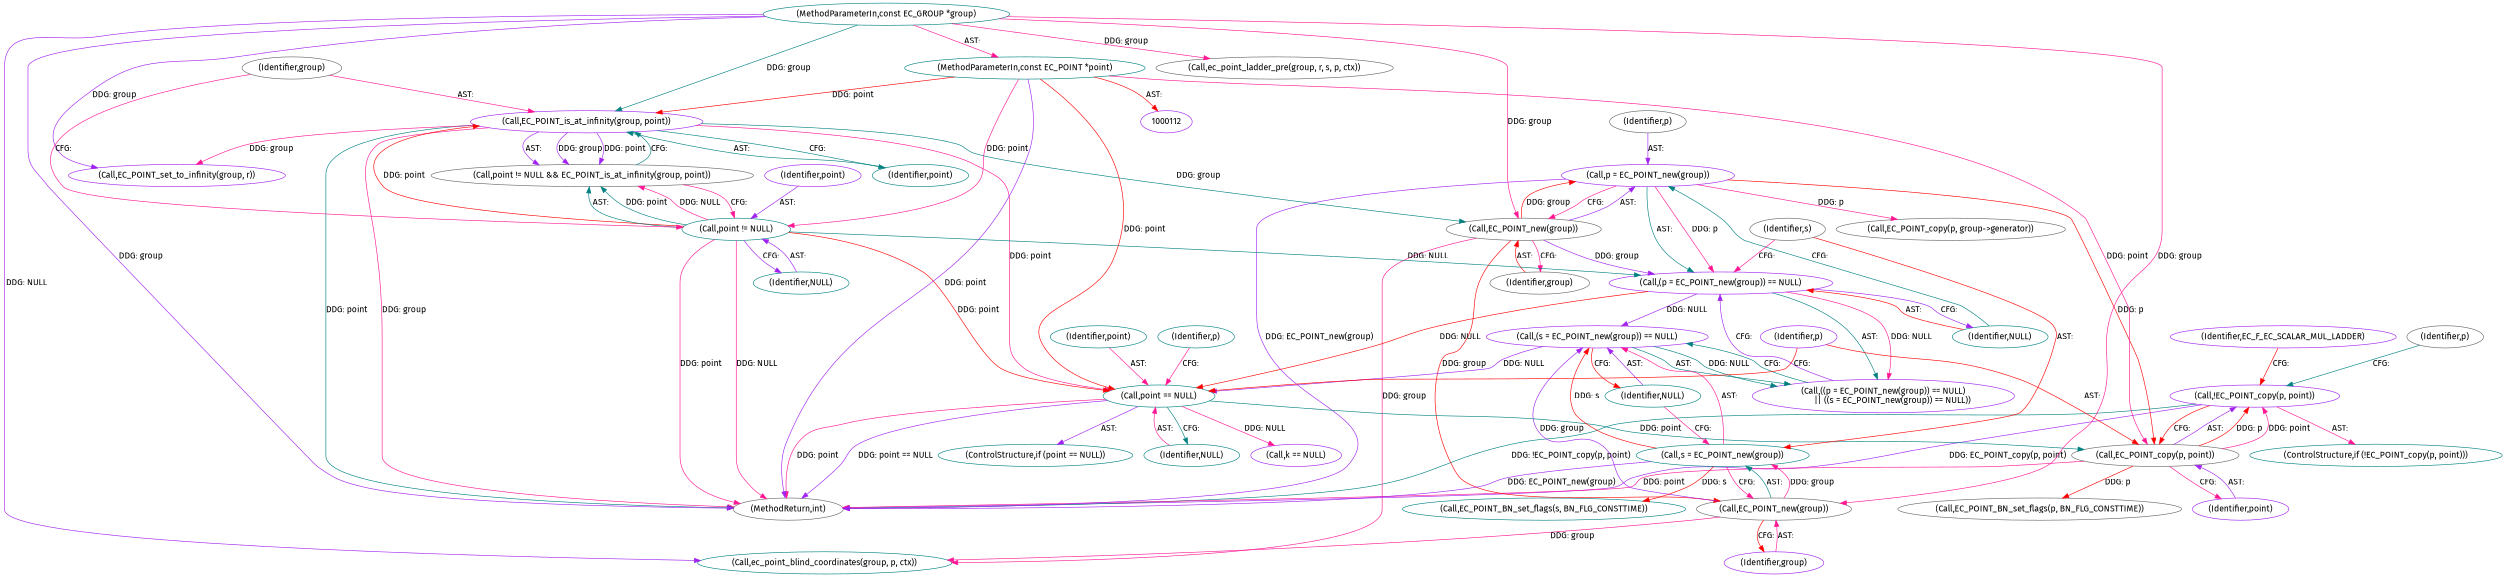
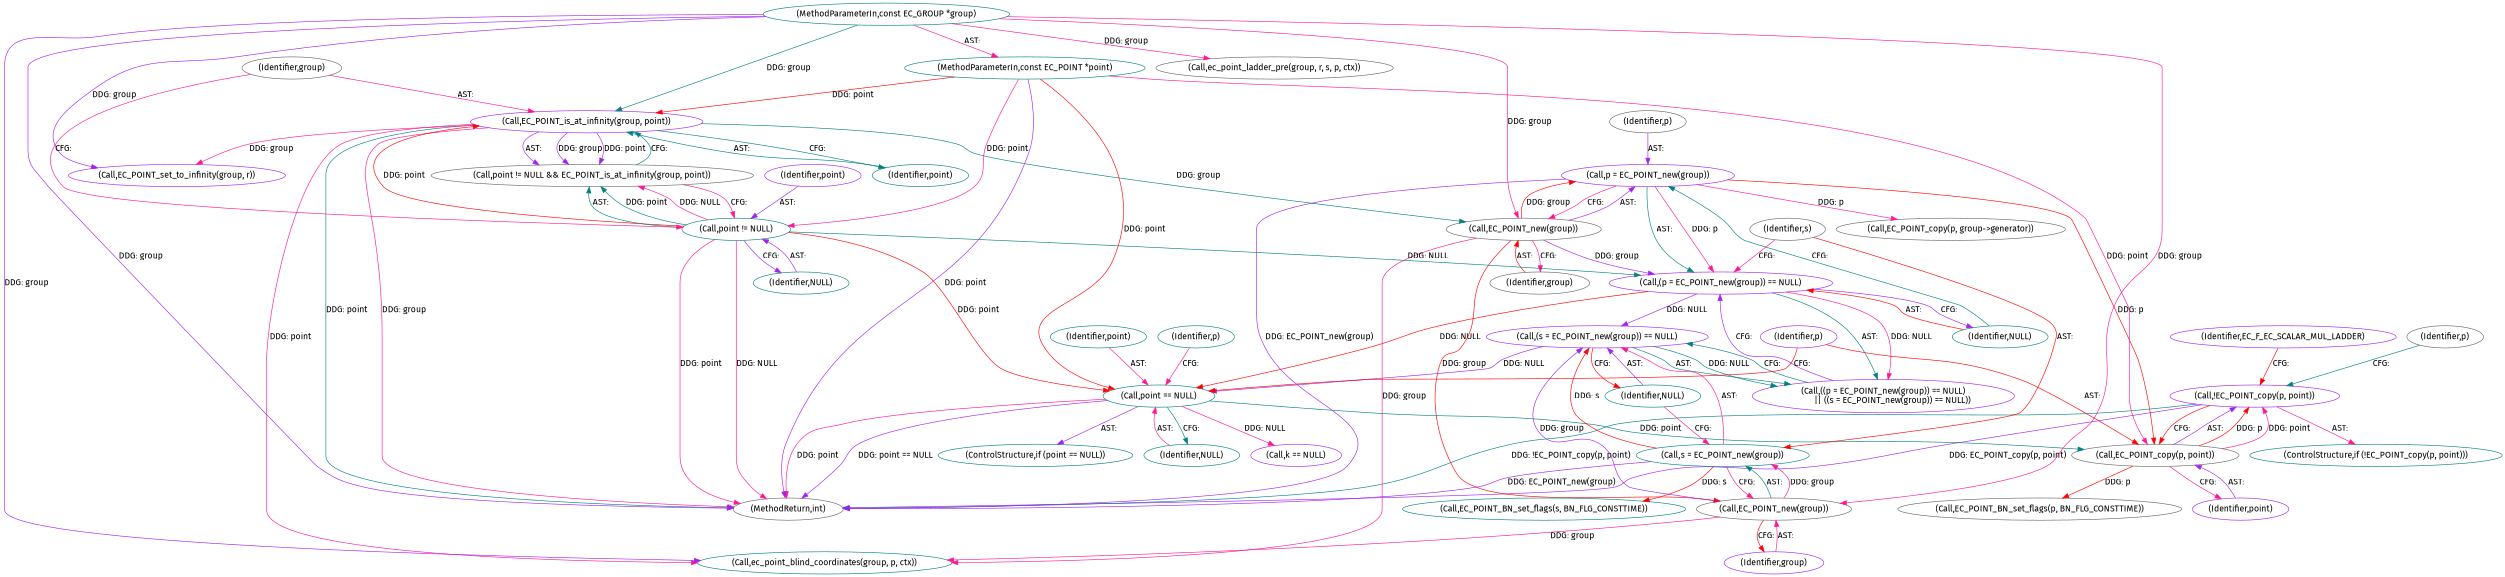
(1166, 122) -> none
(987, 171) -> (267, 468)
(27, 283) -> (27, 283)
(1624, 488) -> none
